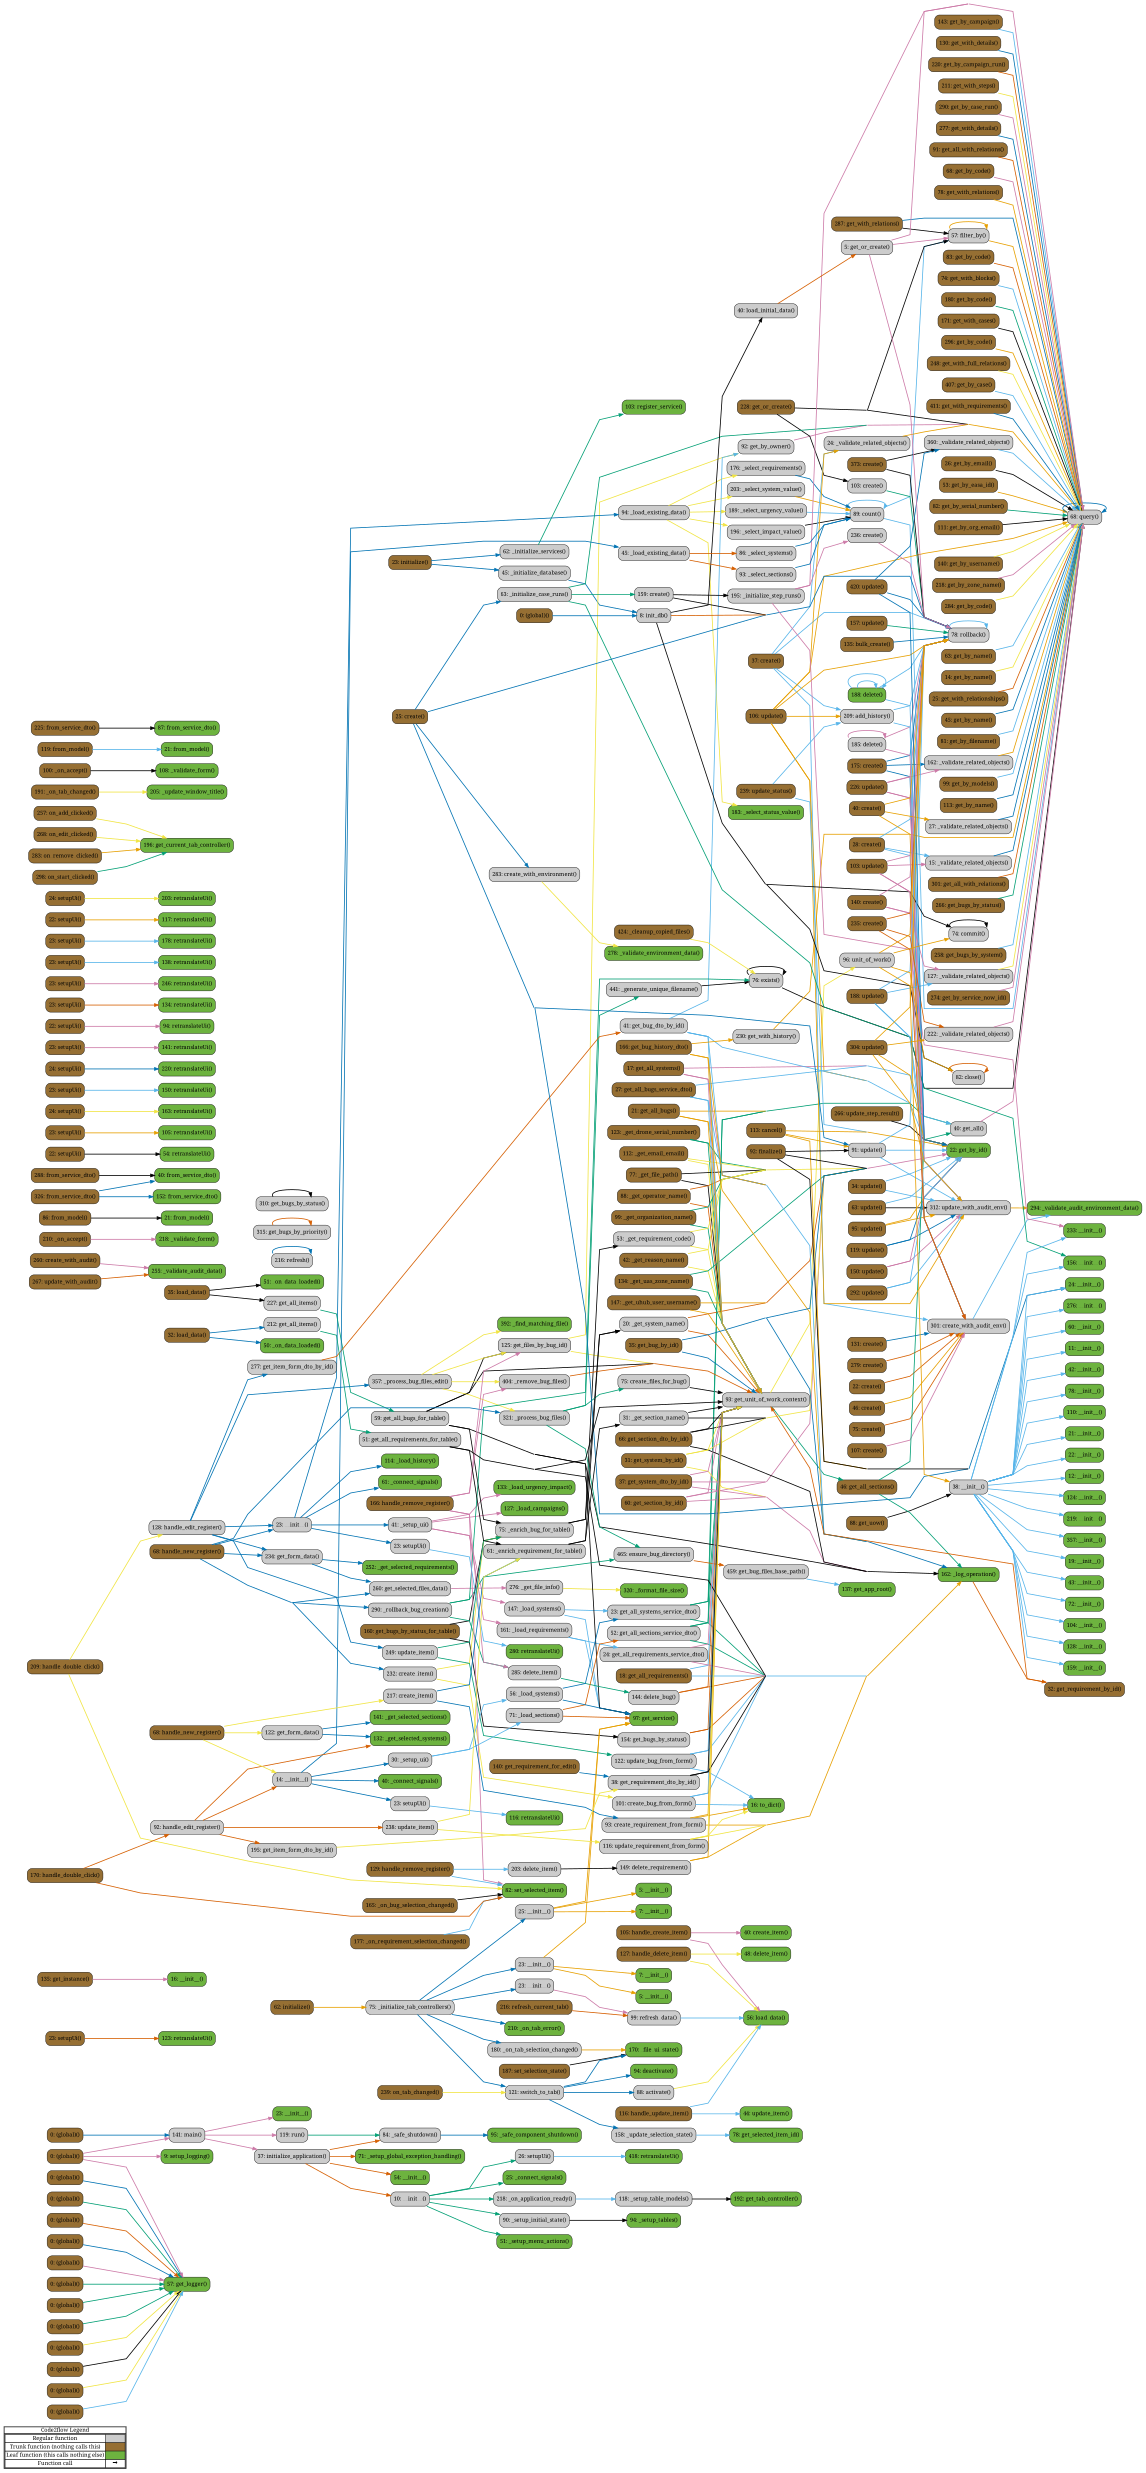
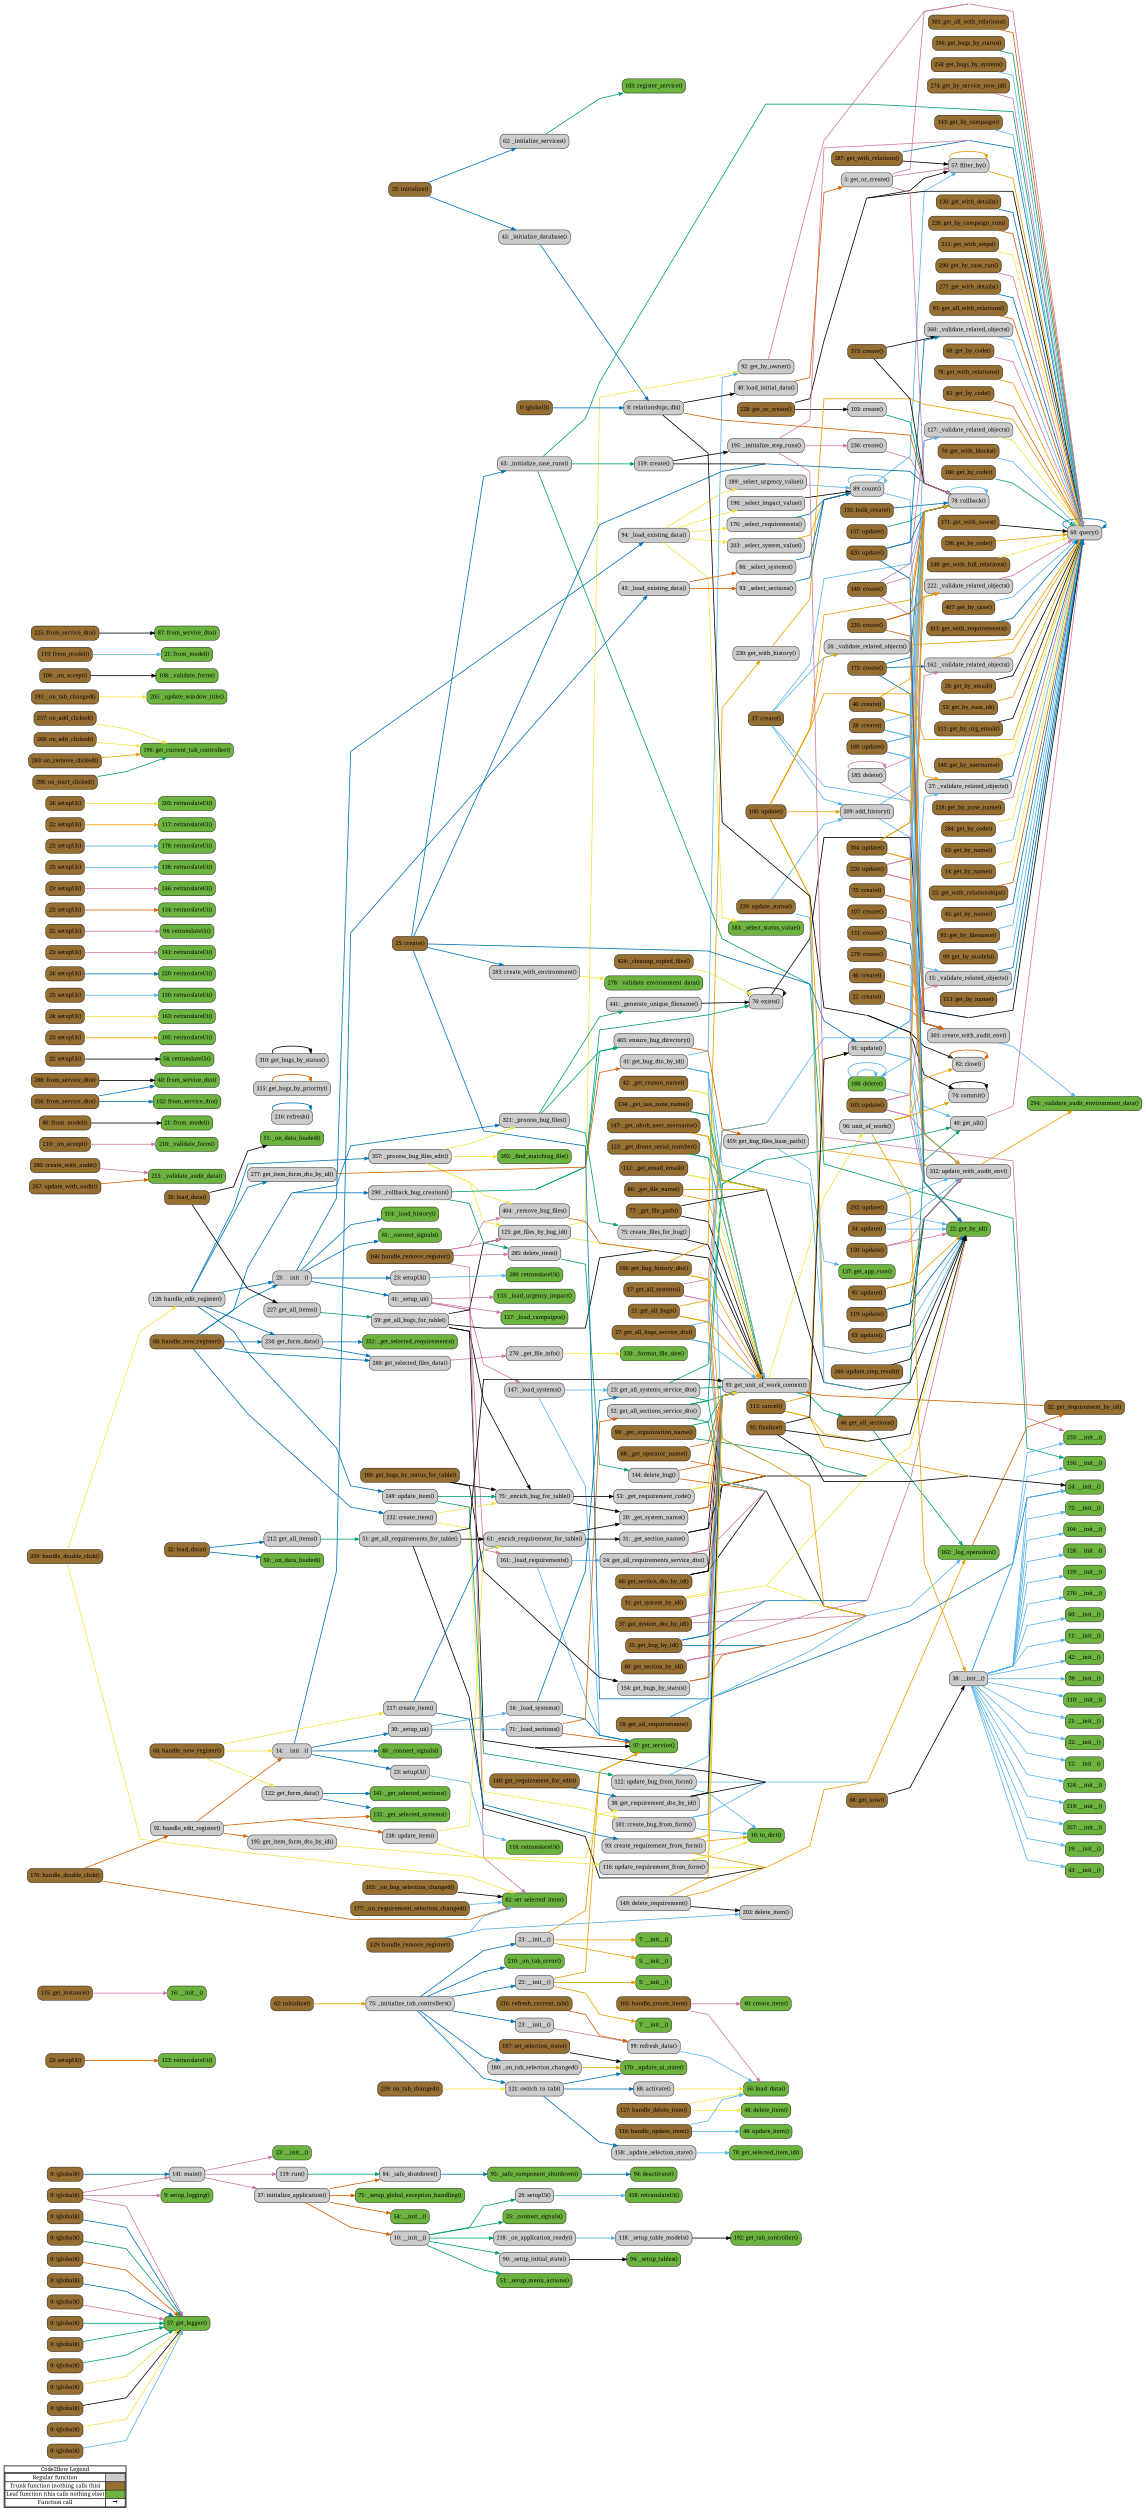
(969, 506) -> none
(654, 616) -> (654, 408)
none -> (916, 922)
none -> (654, 1190)
(586, 1869) -> (713, 1908)
(654, 2050) -> (654, 2068)
(595, 2082) -> (604, 2174)
